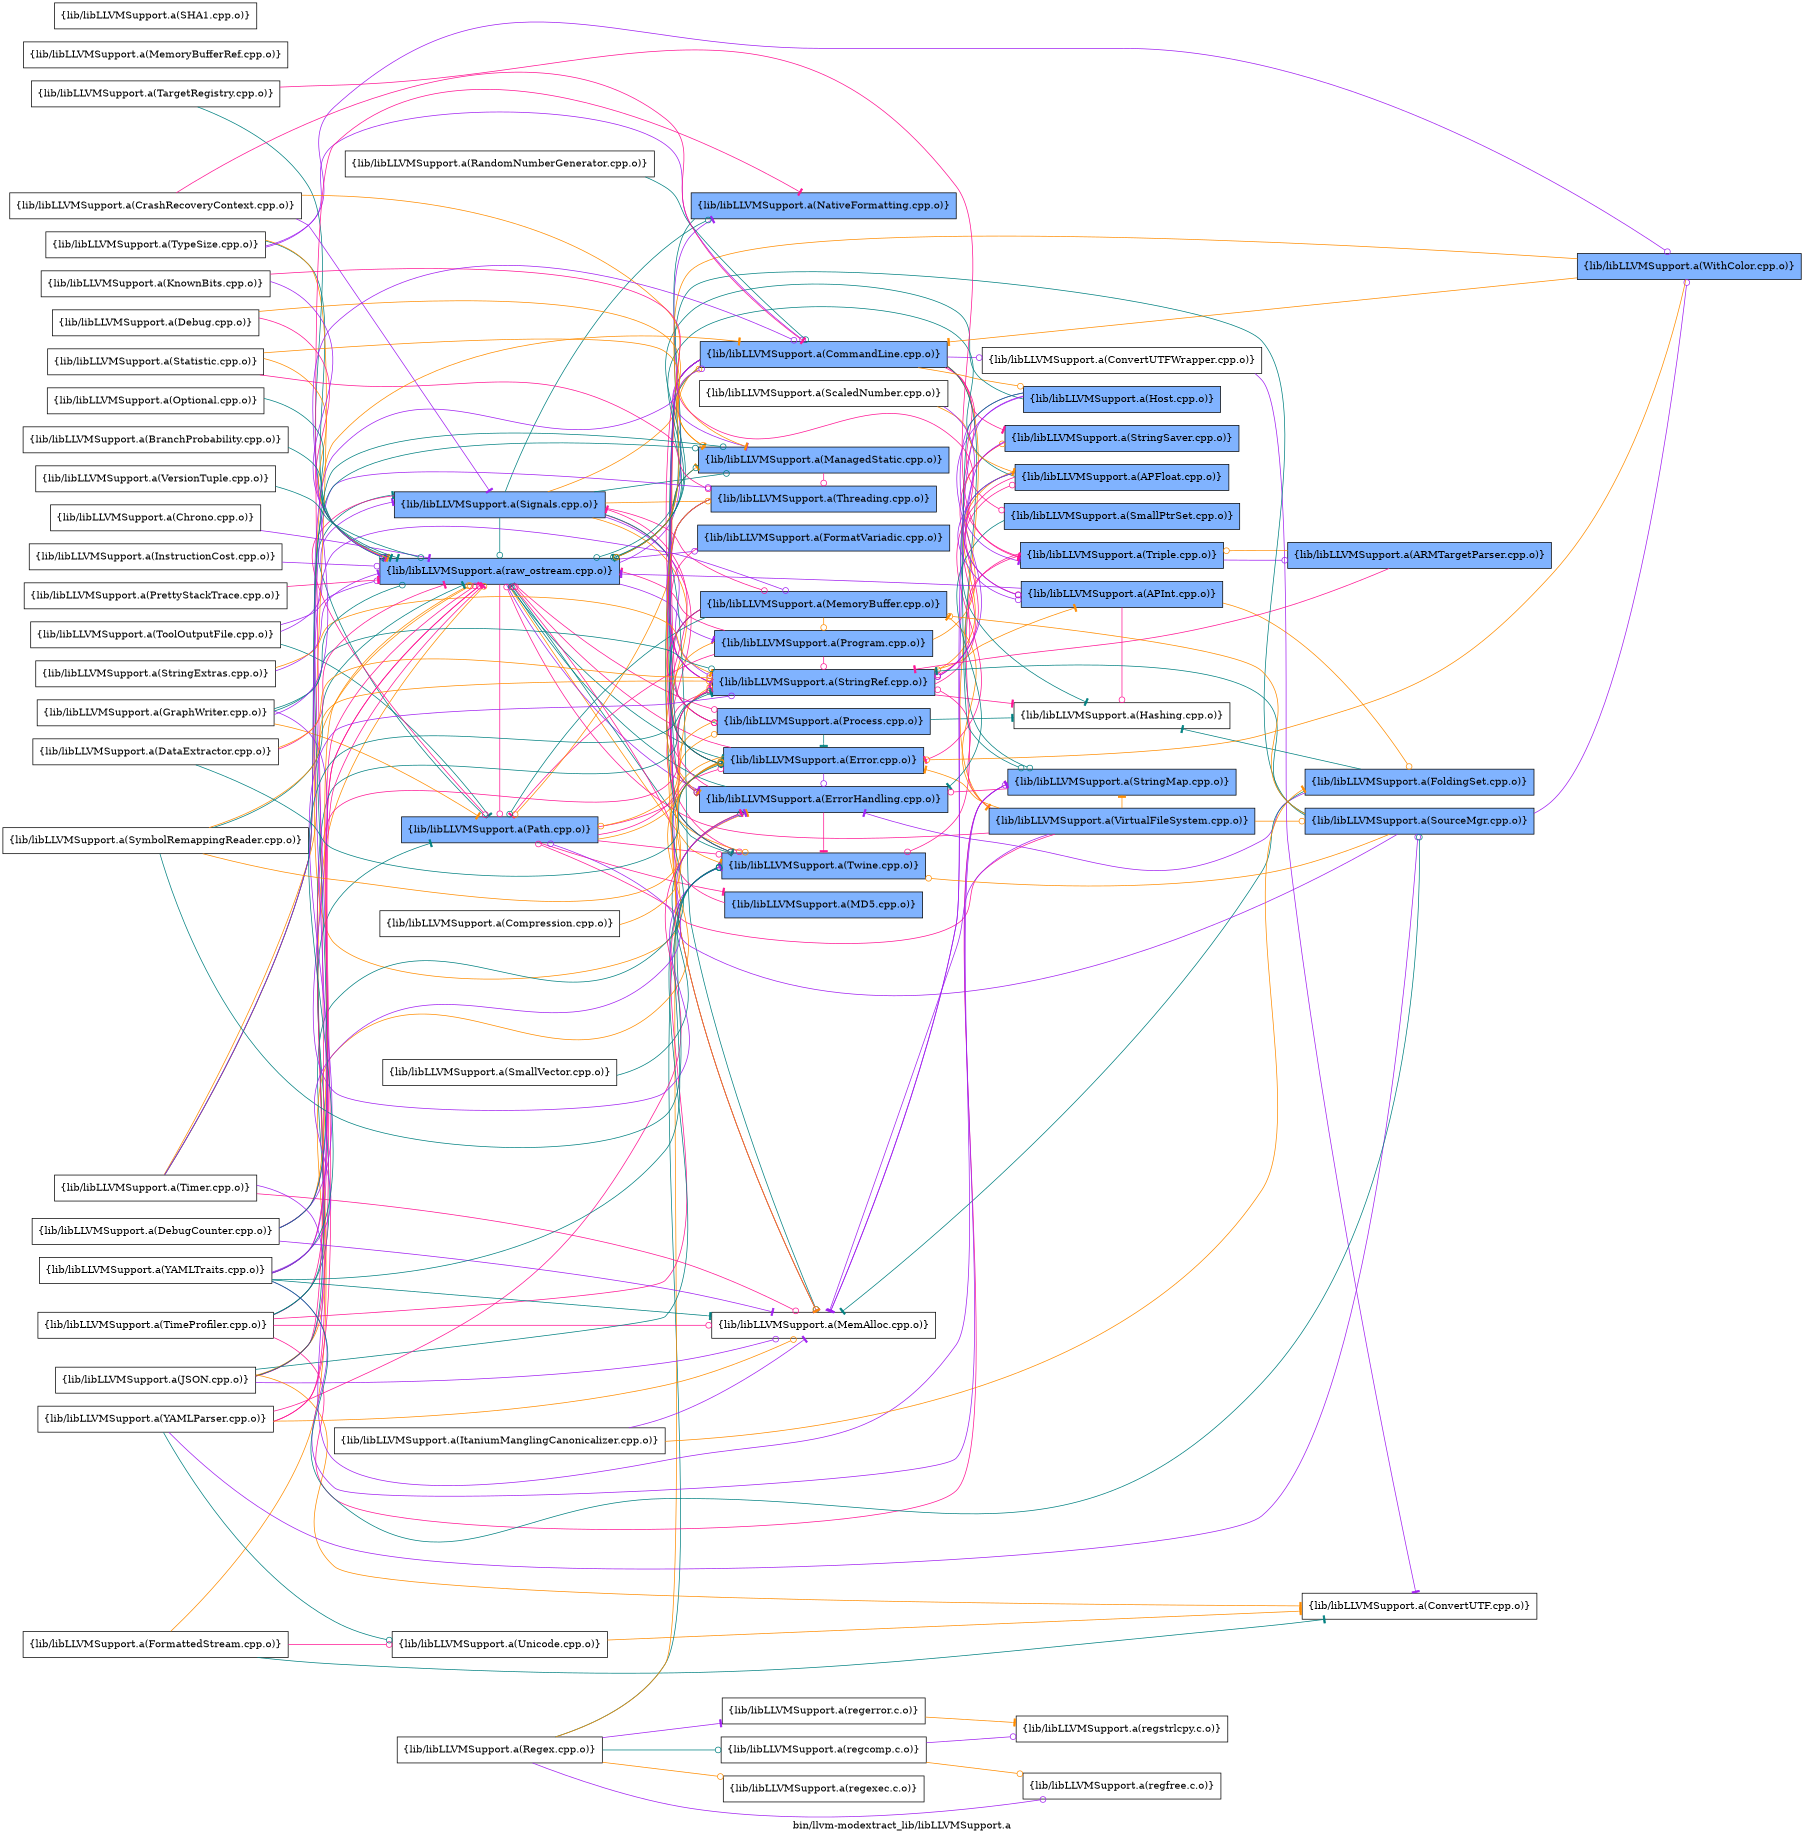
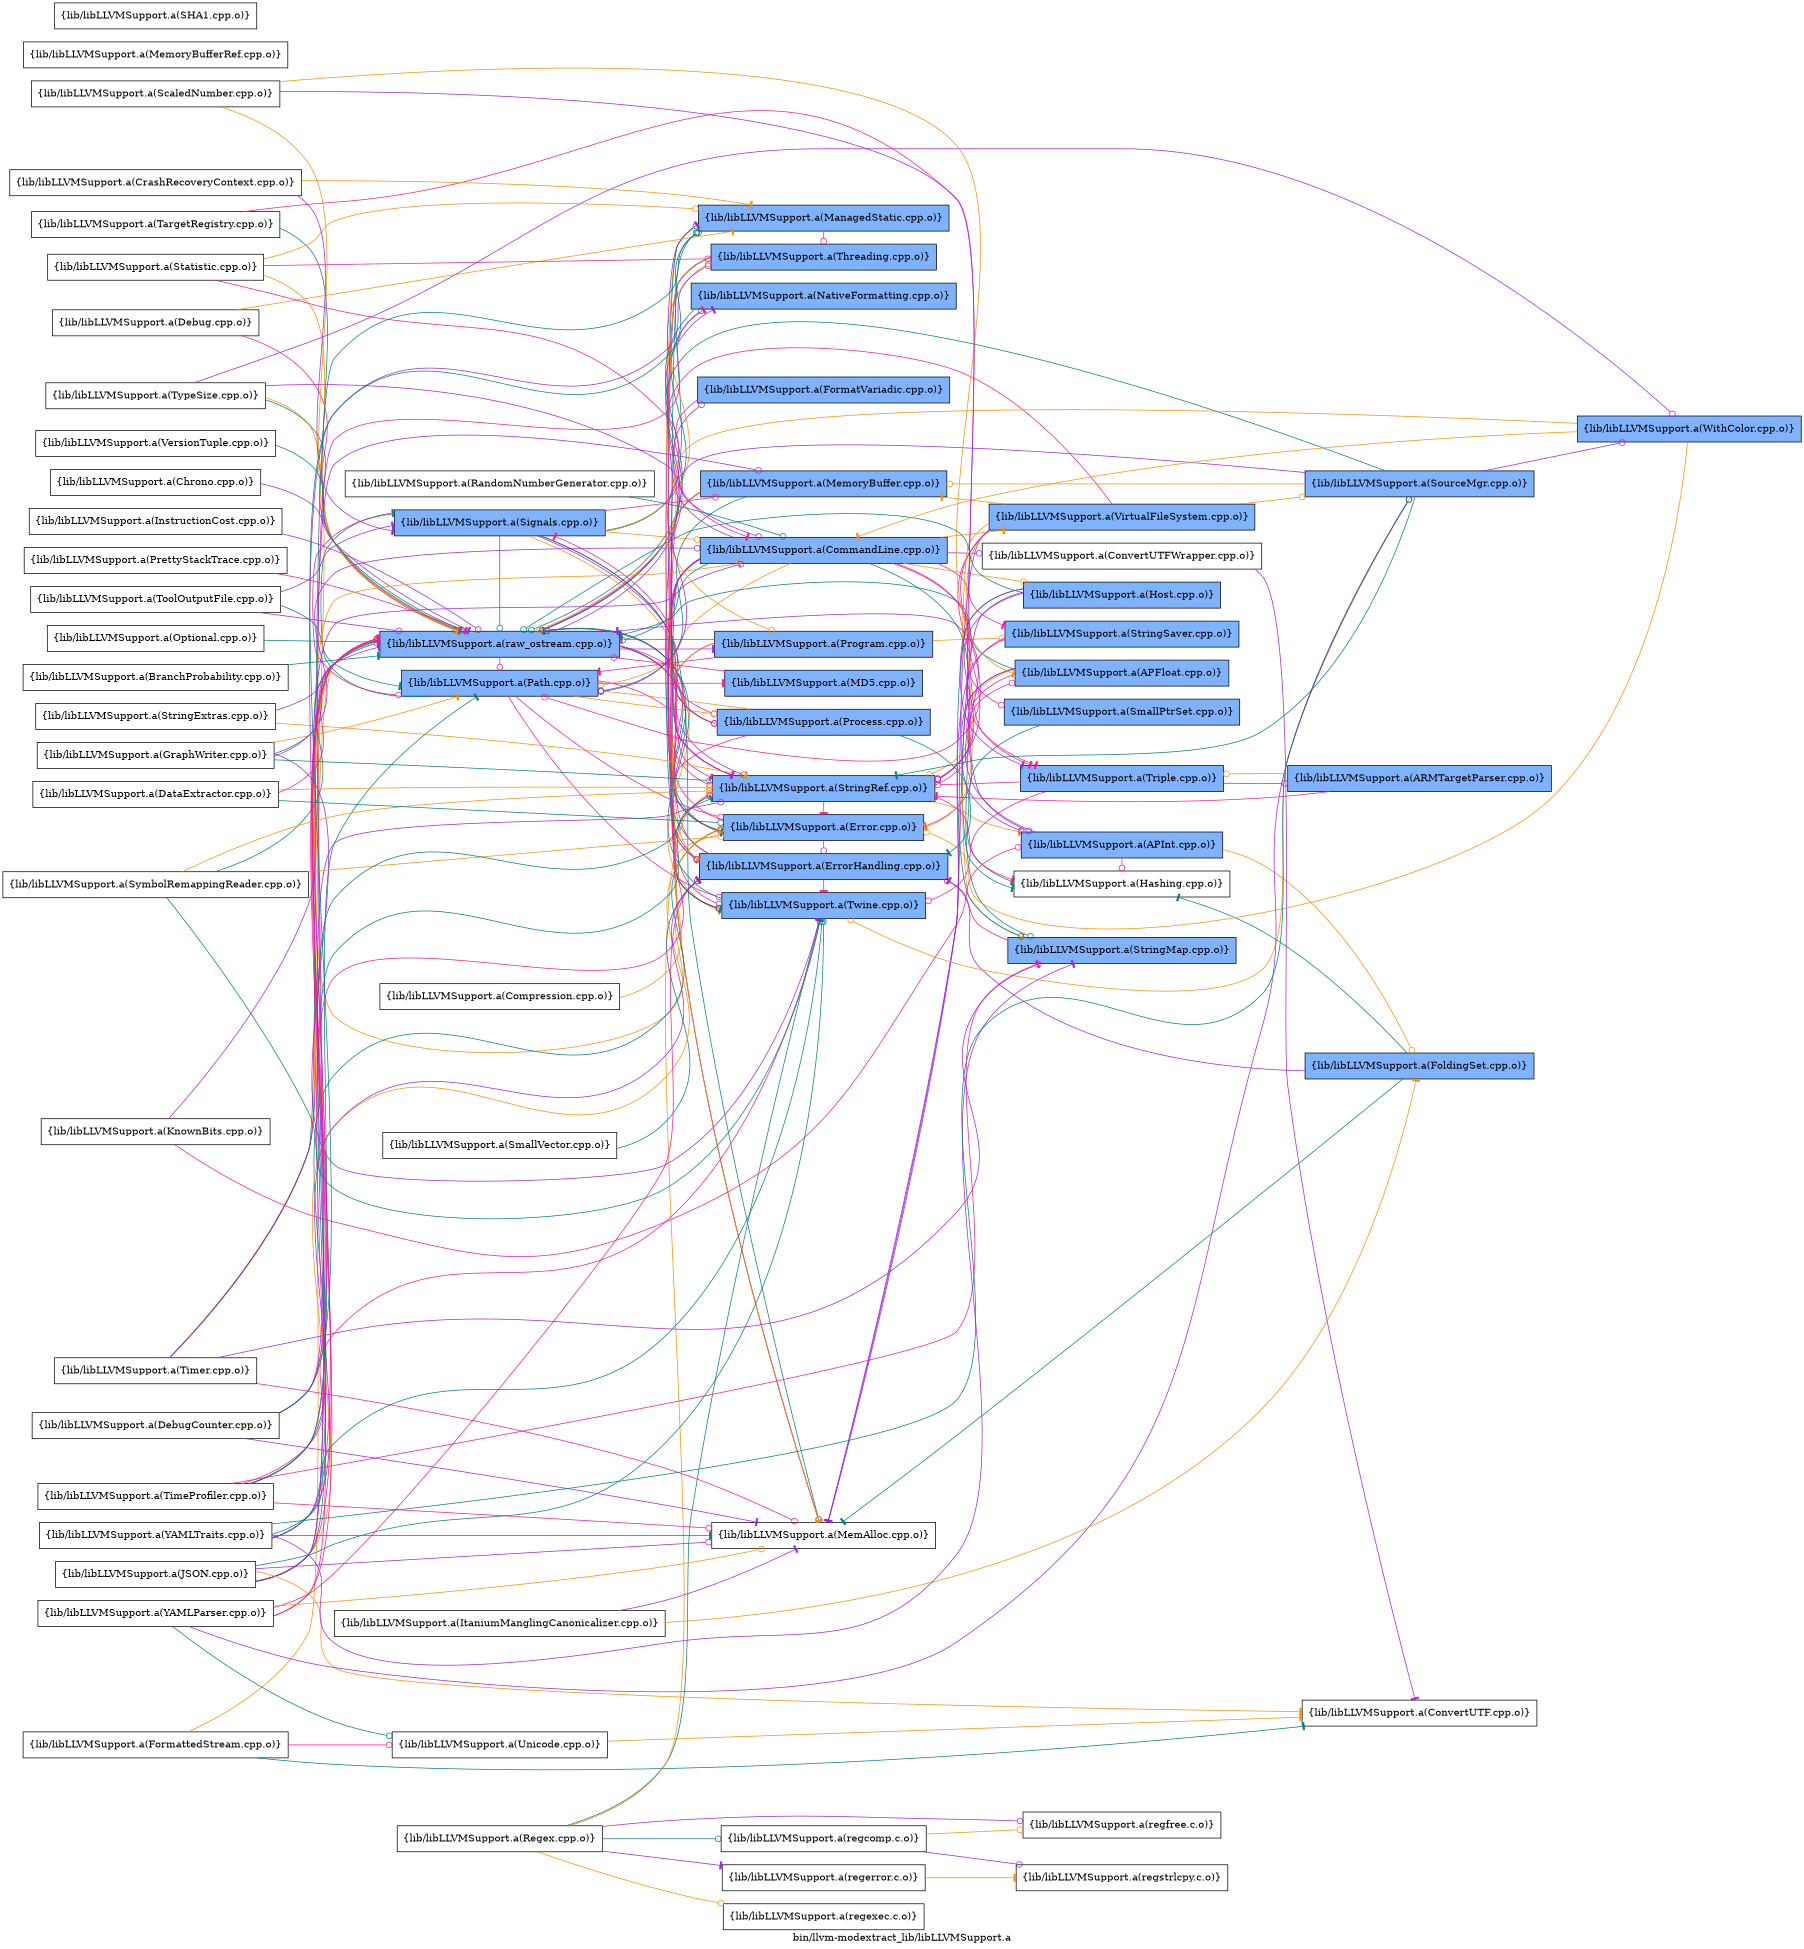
(550, 75) -> (529, 336)
none -> (324, 215)
(341, 548) -> (333, 470)
(670, 567) -> (669, 700)
(824, 739) -> (677, 773)
